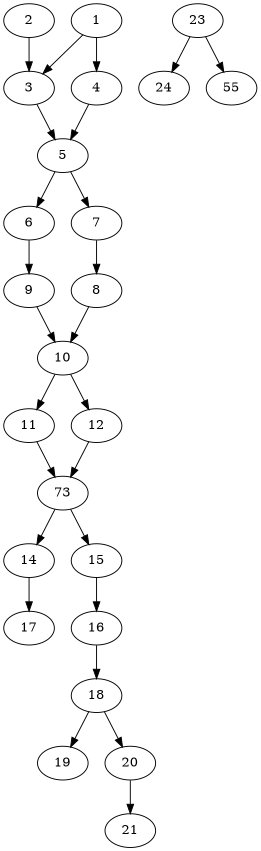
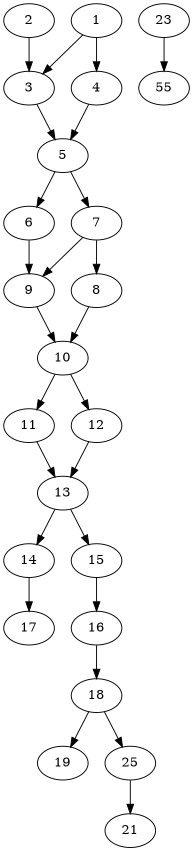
(164, 88) -> none
none -> (66, 254)
(63, 493) -> (63, 493)
(130, 763) -> (130, 763)
